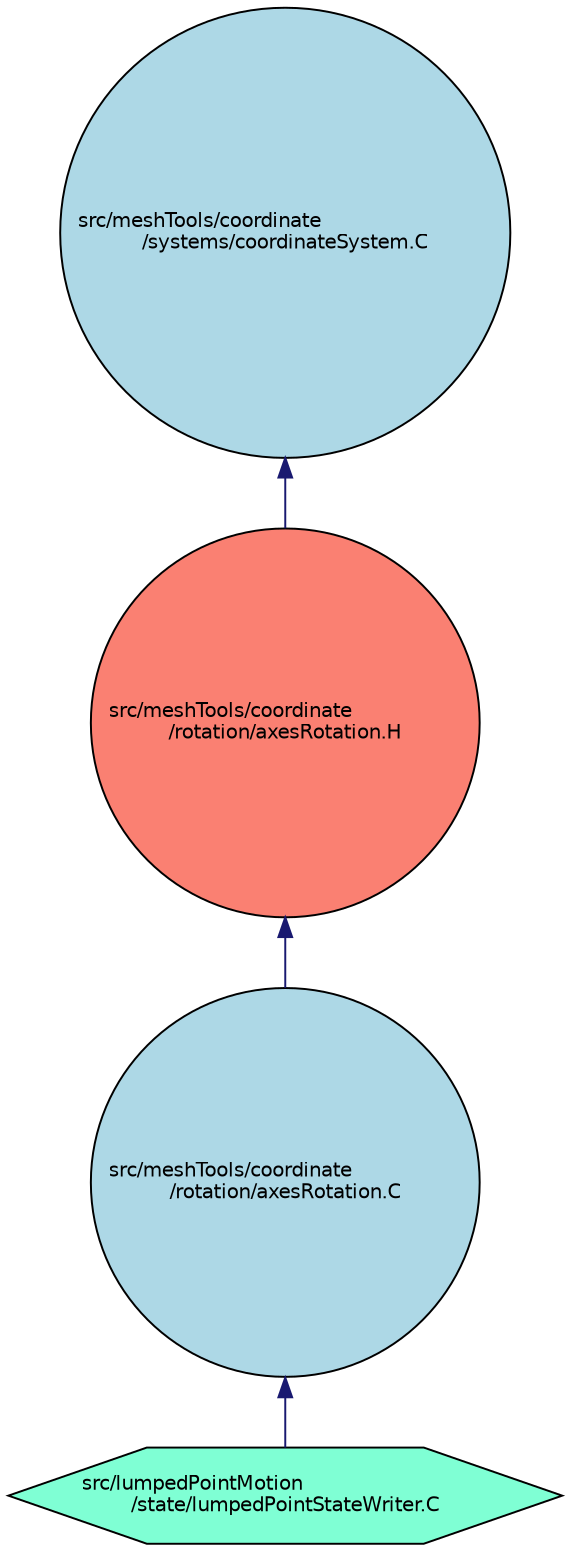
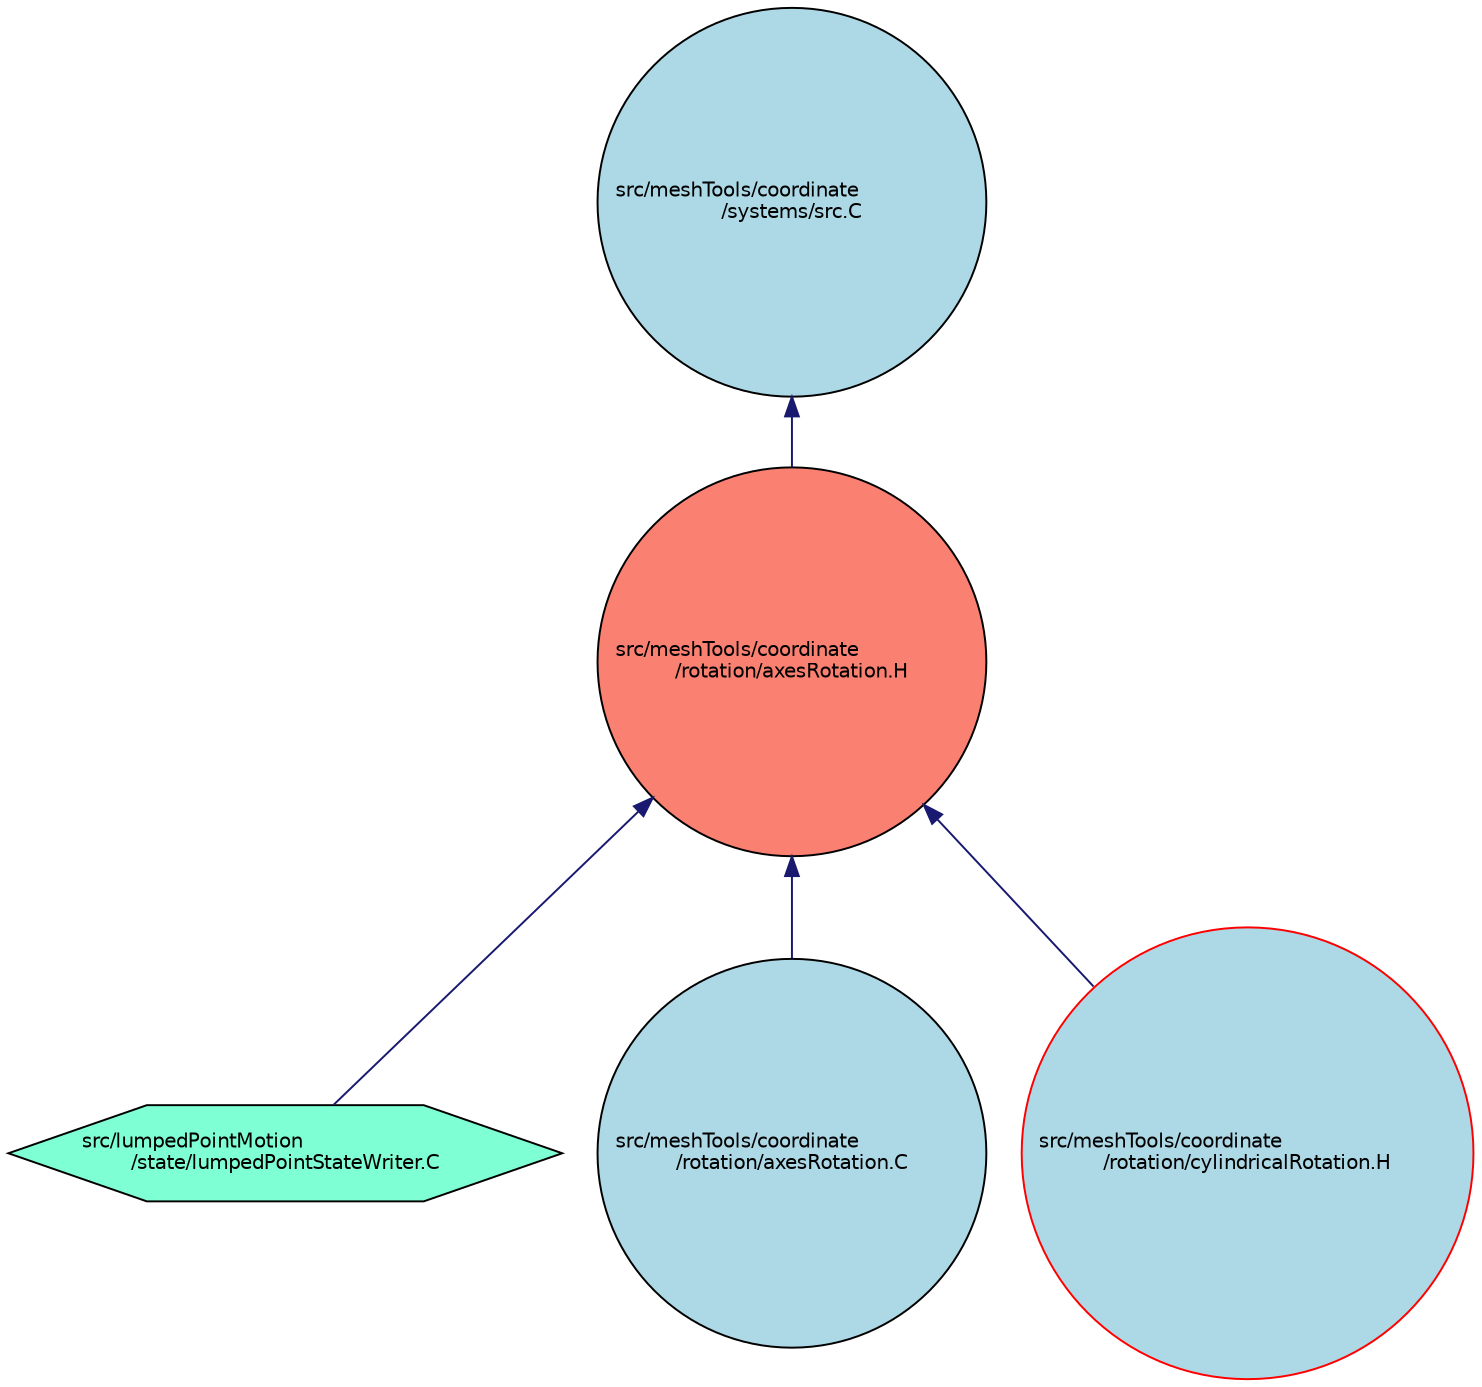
(285, 233) -> (792, 202)
none -> (1248, 1153)
(285, 1422) -> (486, 958)
